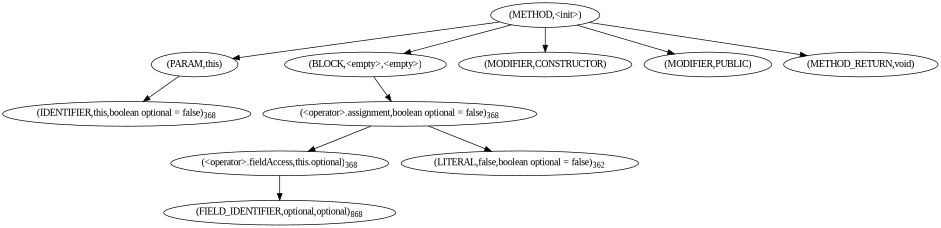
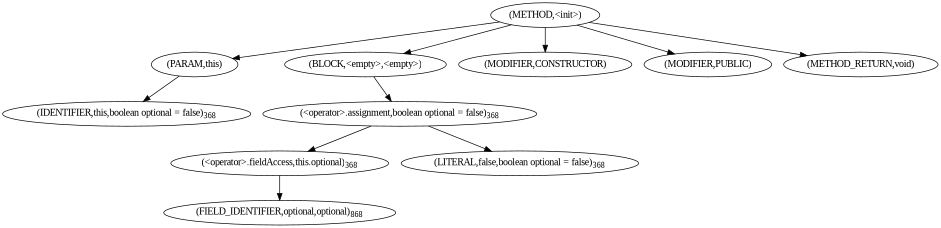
(599, 162) -> (599, 162)
